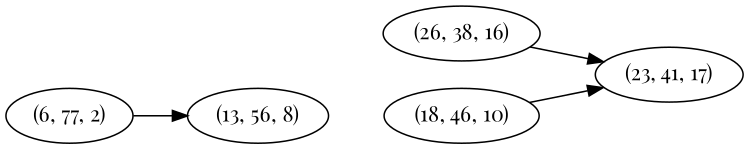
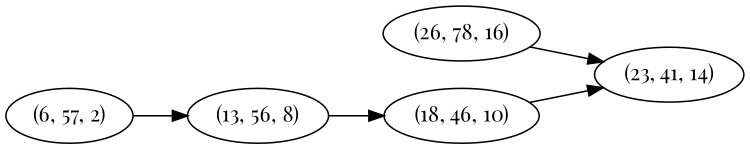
(462, 34) -> (462, 34)
(669, 75) -> (669, 75)
(69, 116) -> (69, 116)
none -> (349, 116)
